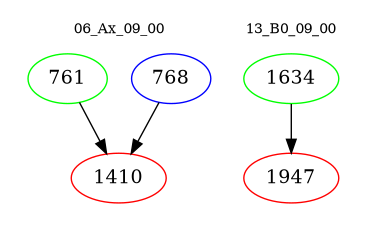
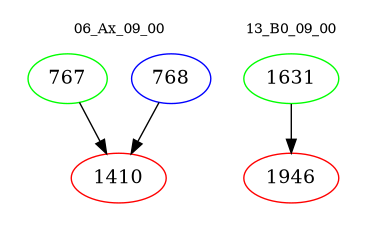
(68, 79) -> (68, 79)
(291, 79) -> (291, 79)
(291, 178) -> (291, 178)
